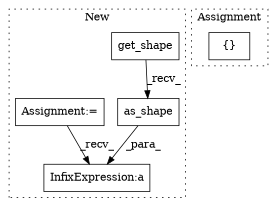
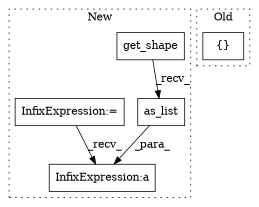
(230, 18) -> (223, 18)
(60, 112) -> (70, 112)
(148, 112) -> (161, 112)
